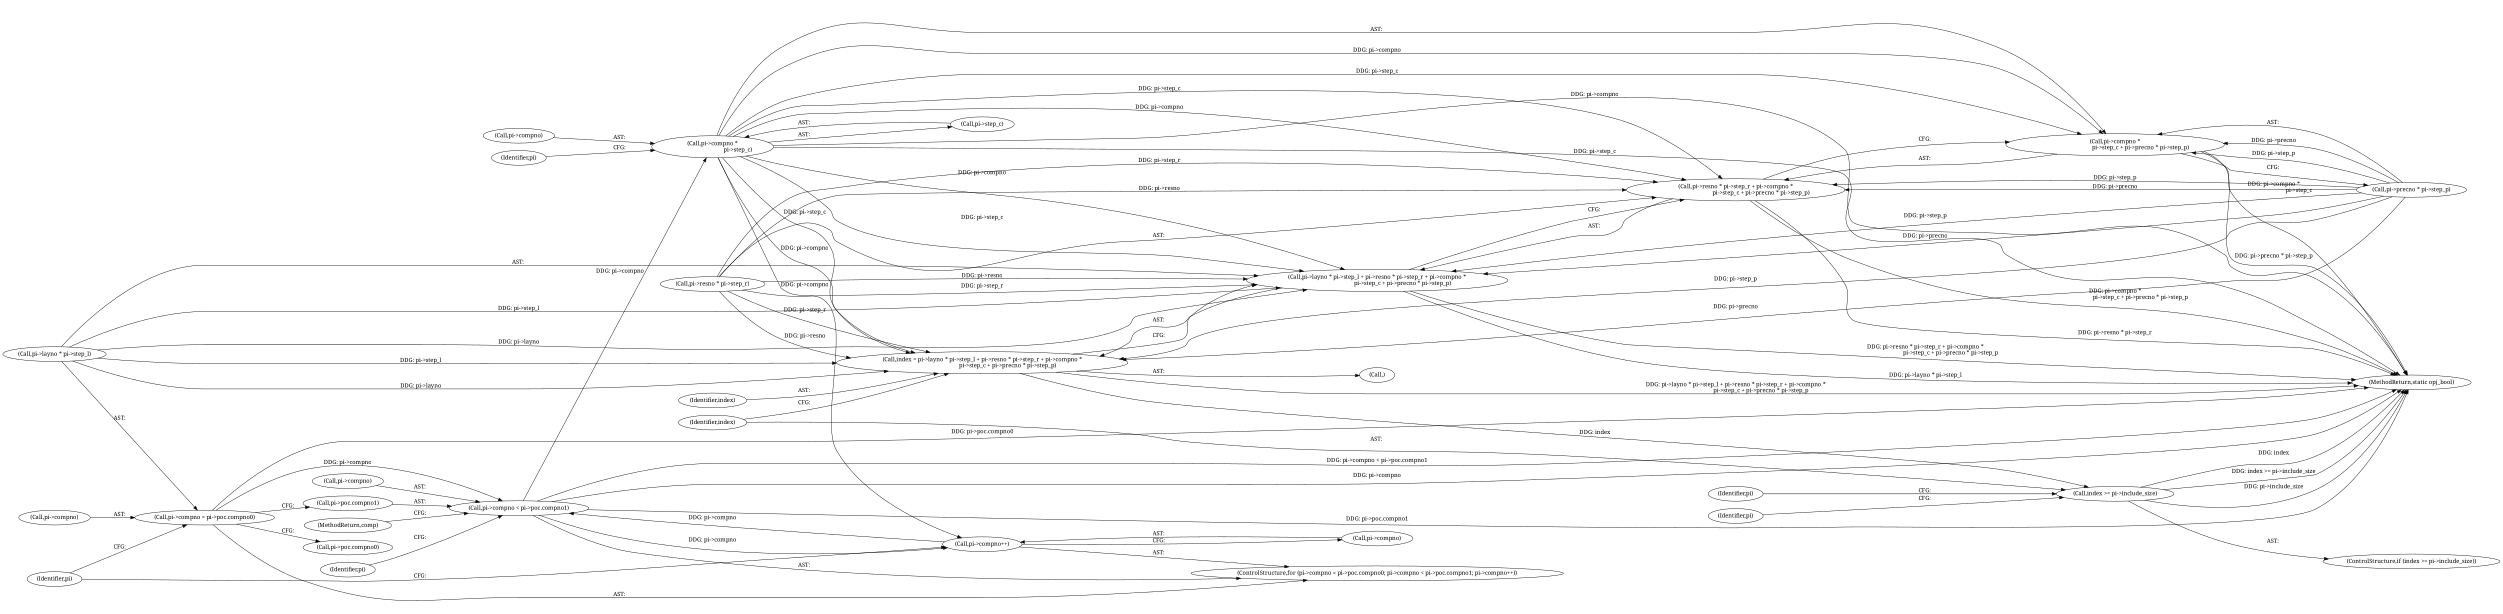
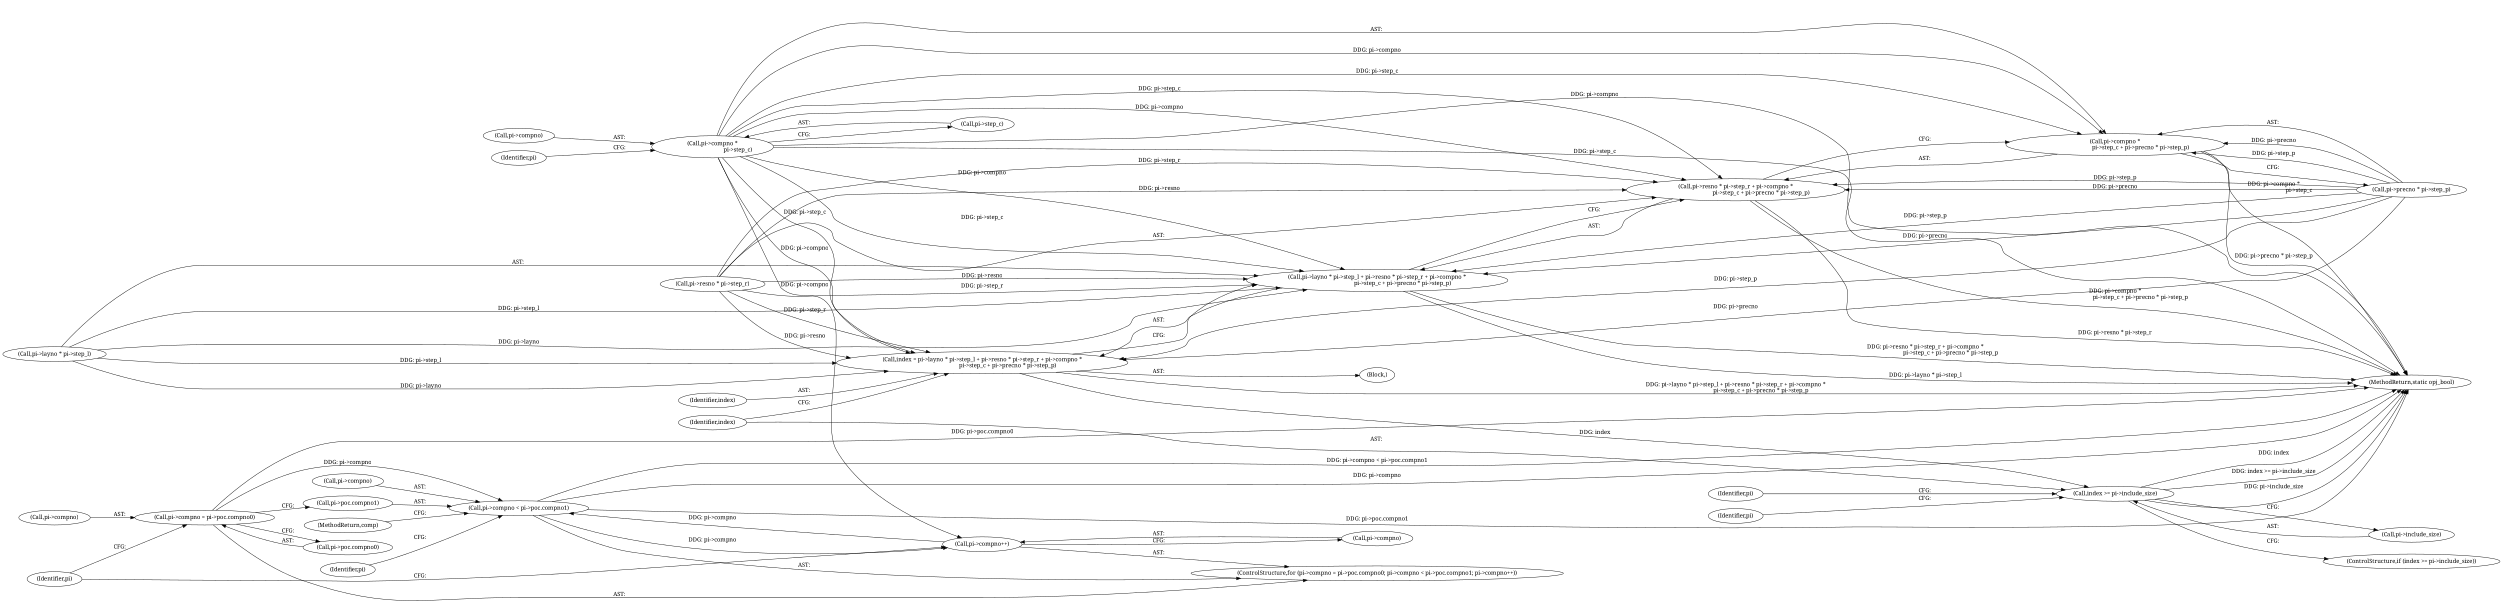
(805, 135) -> (805, 135)
(614, 331) -> none
(1377, 375) -> (1377, 375)
(128, 434) -> (264, 539)
none -> (2412, 535)
(2274, 541) -> (2274, 541)
